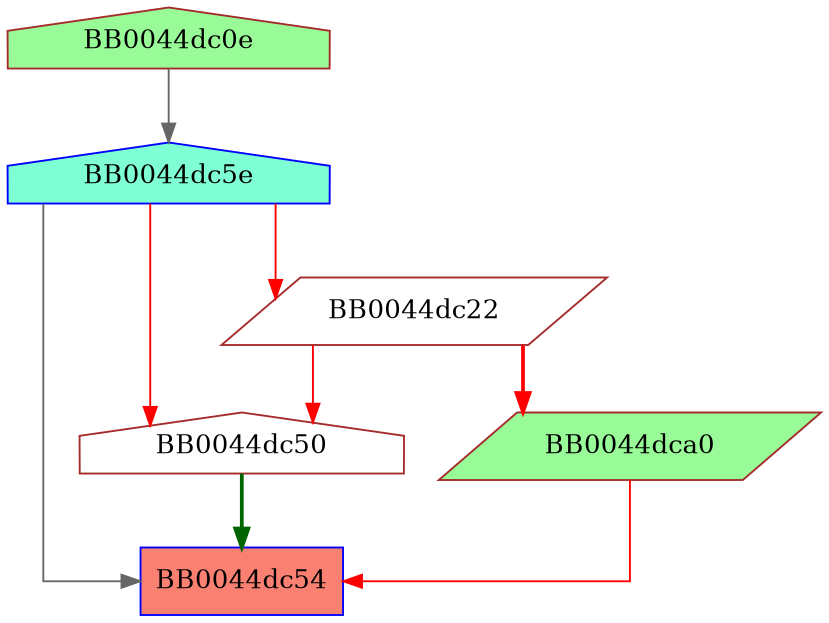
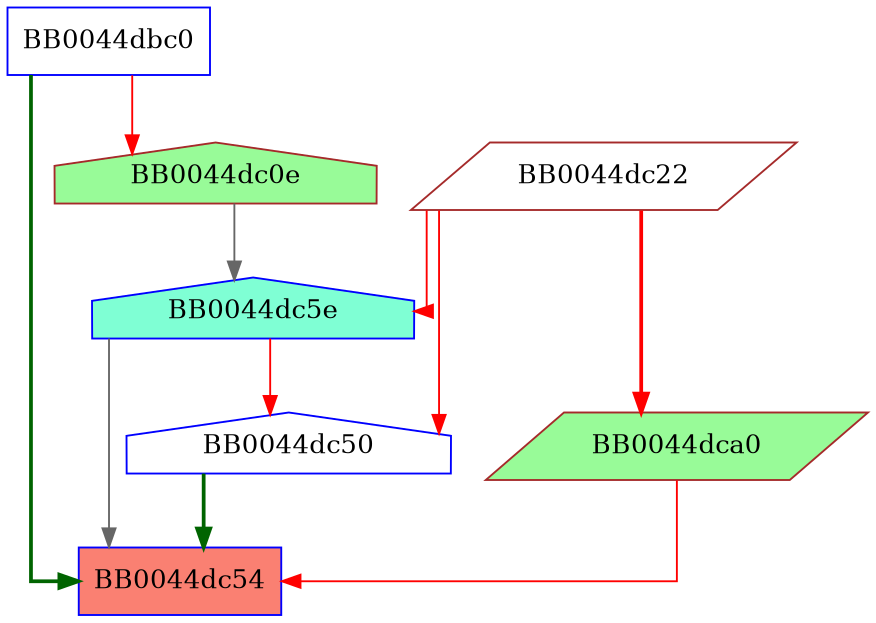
none -> (109, 41)
(276, 242) -> (427, 261)
(242, 446) -> (289, 446)
